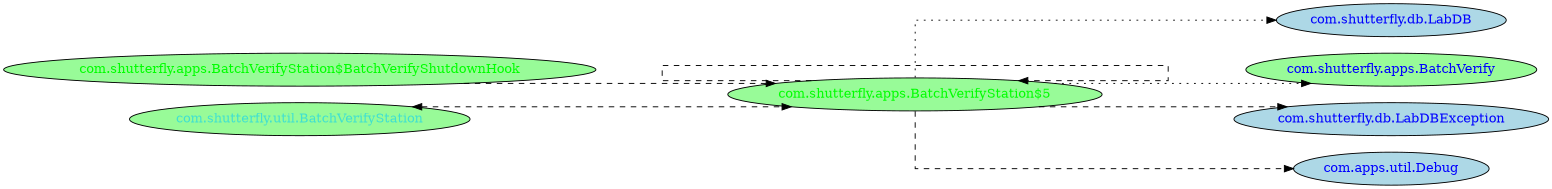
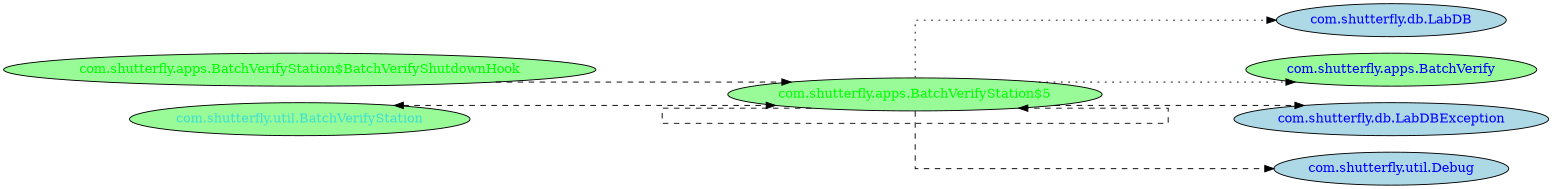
(1391, 169) -> (1391, 169)
